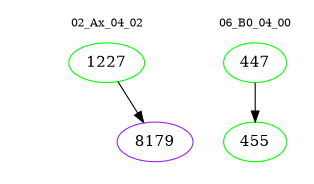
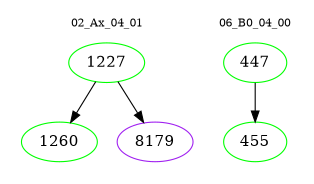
(107, 24) -> (107, 24)
none -> (59, 142)
